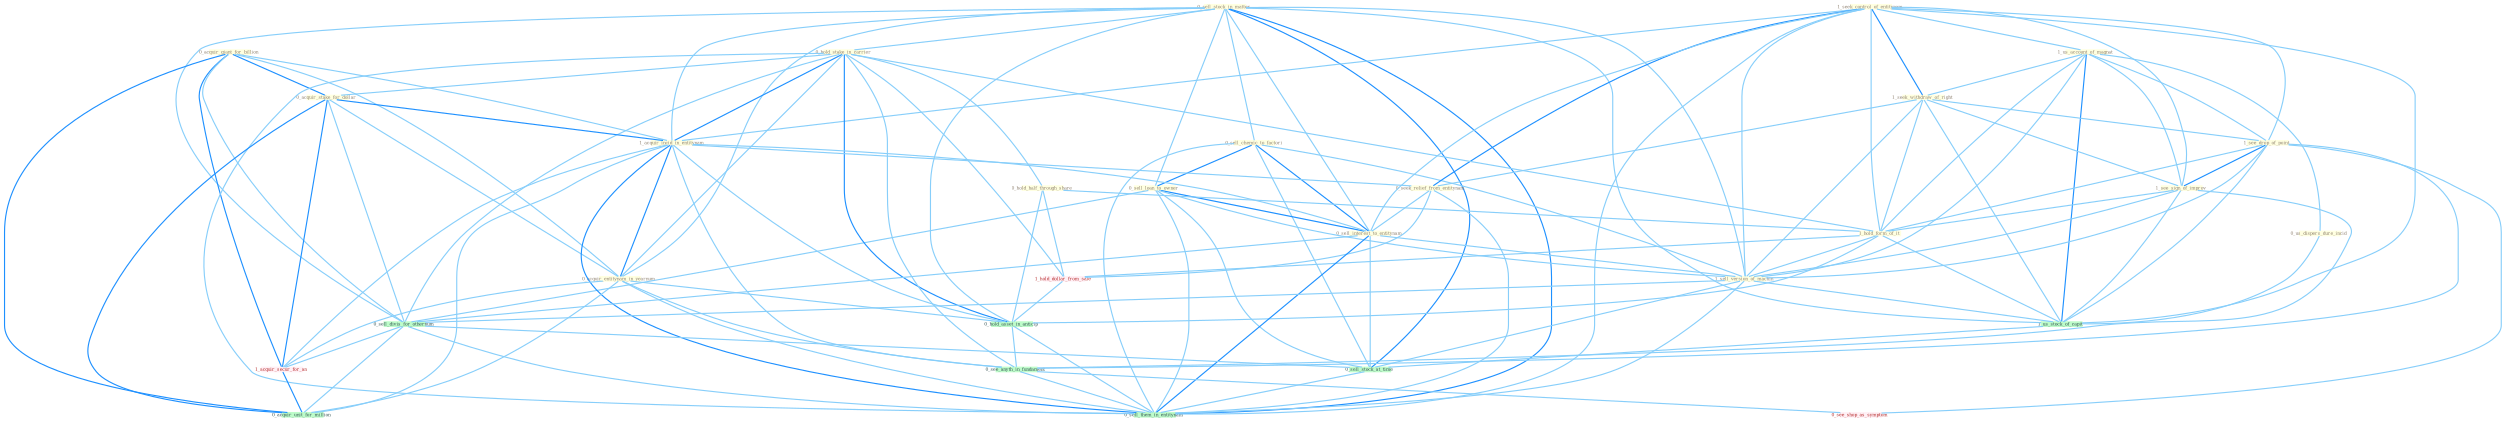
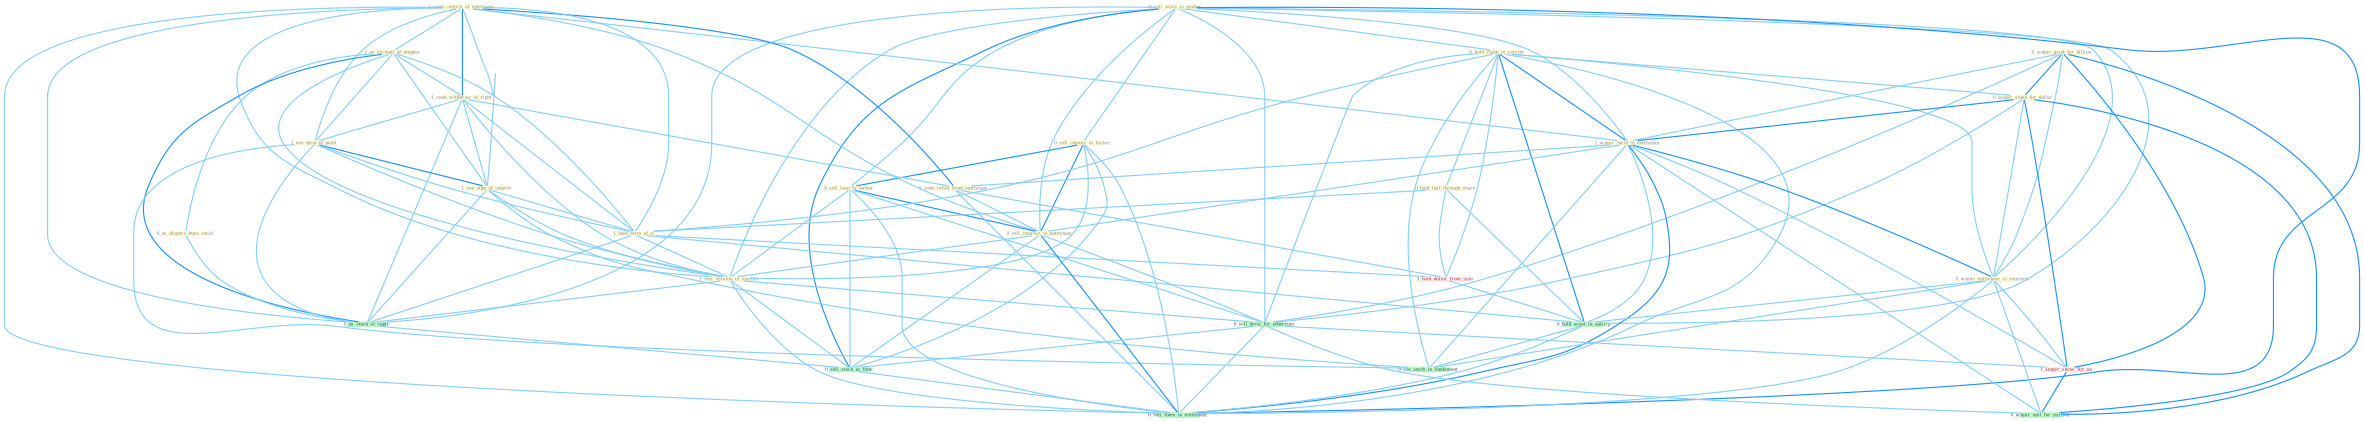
(1086, 392) -> none
(1861, 415) -> none
